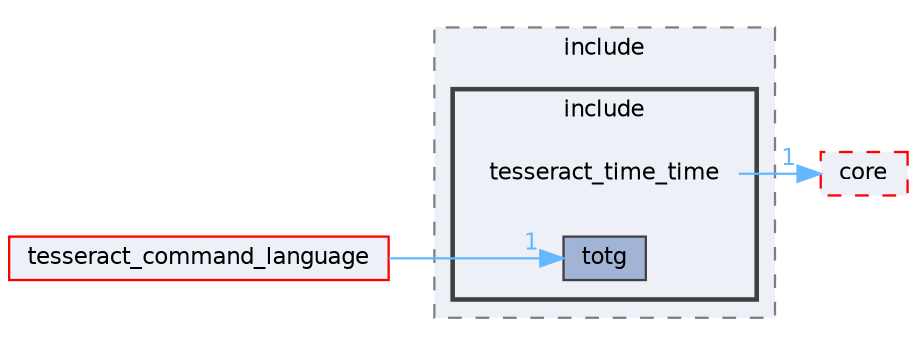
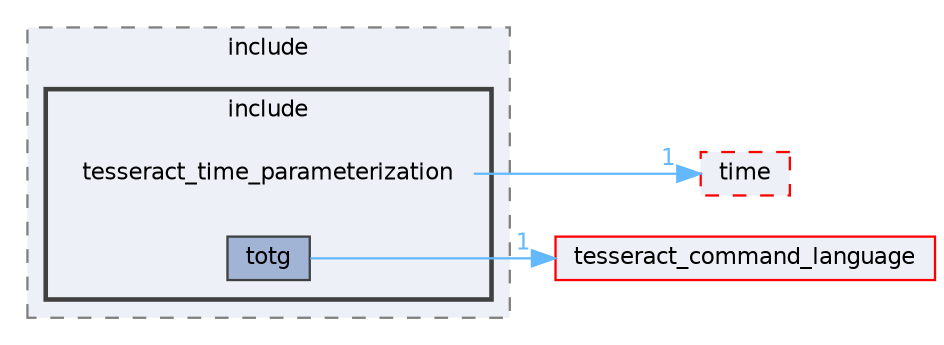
(605, 174) -> (269, 174)
(864, 174) -> (745, 174)
(468, 258) -> (421, 258)
